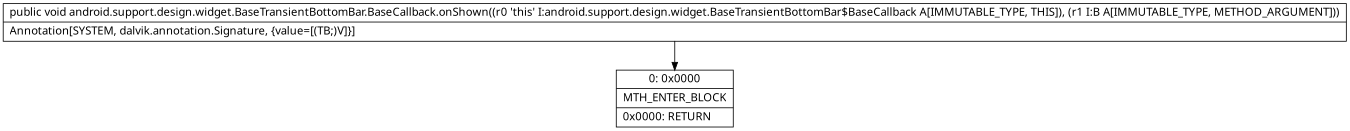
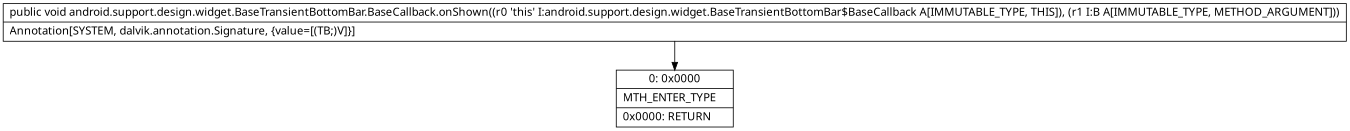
(675, 98) -> (670, 98)
